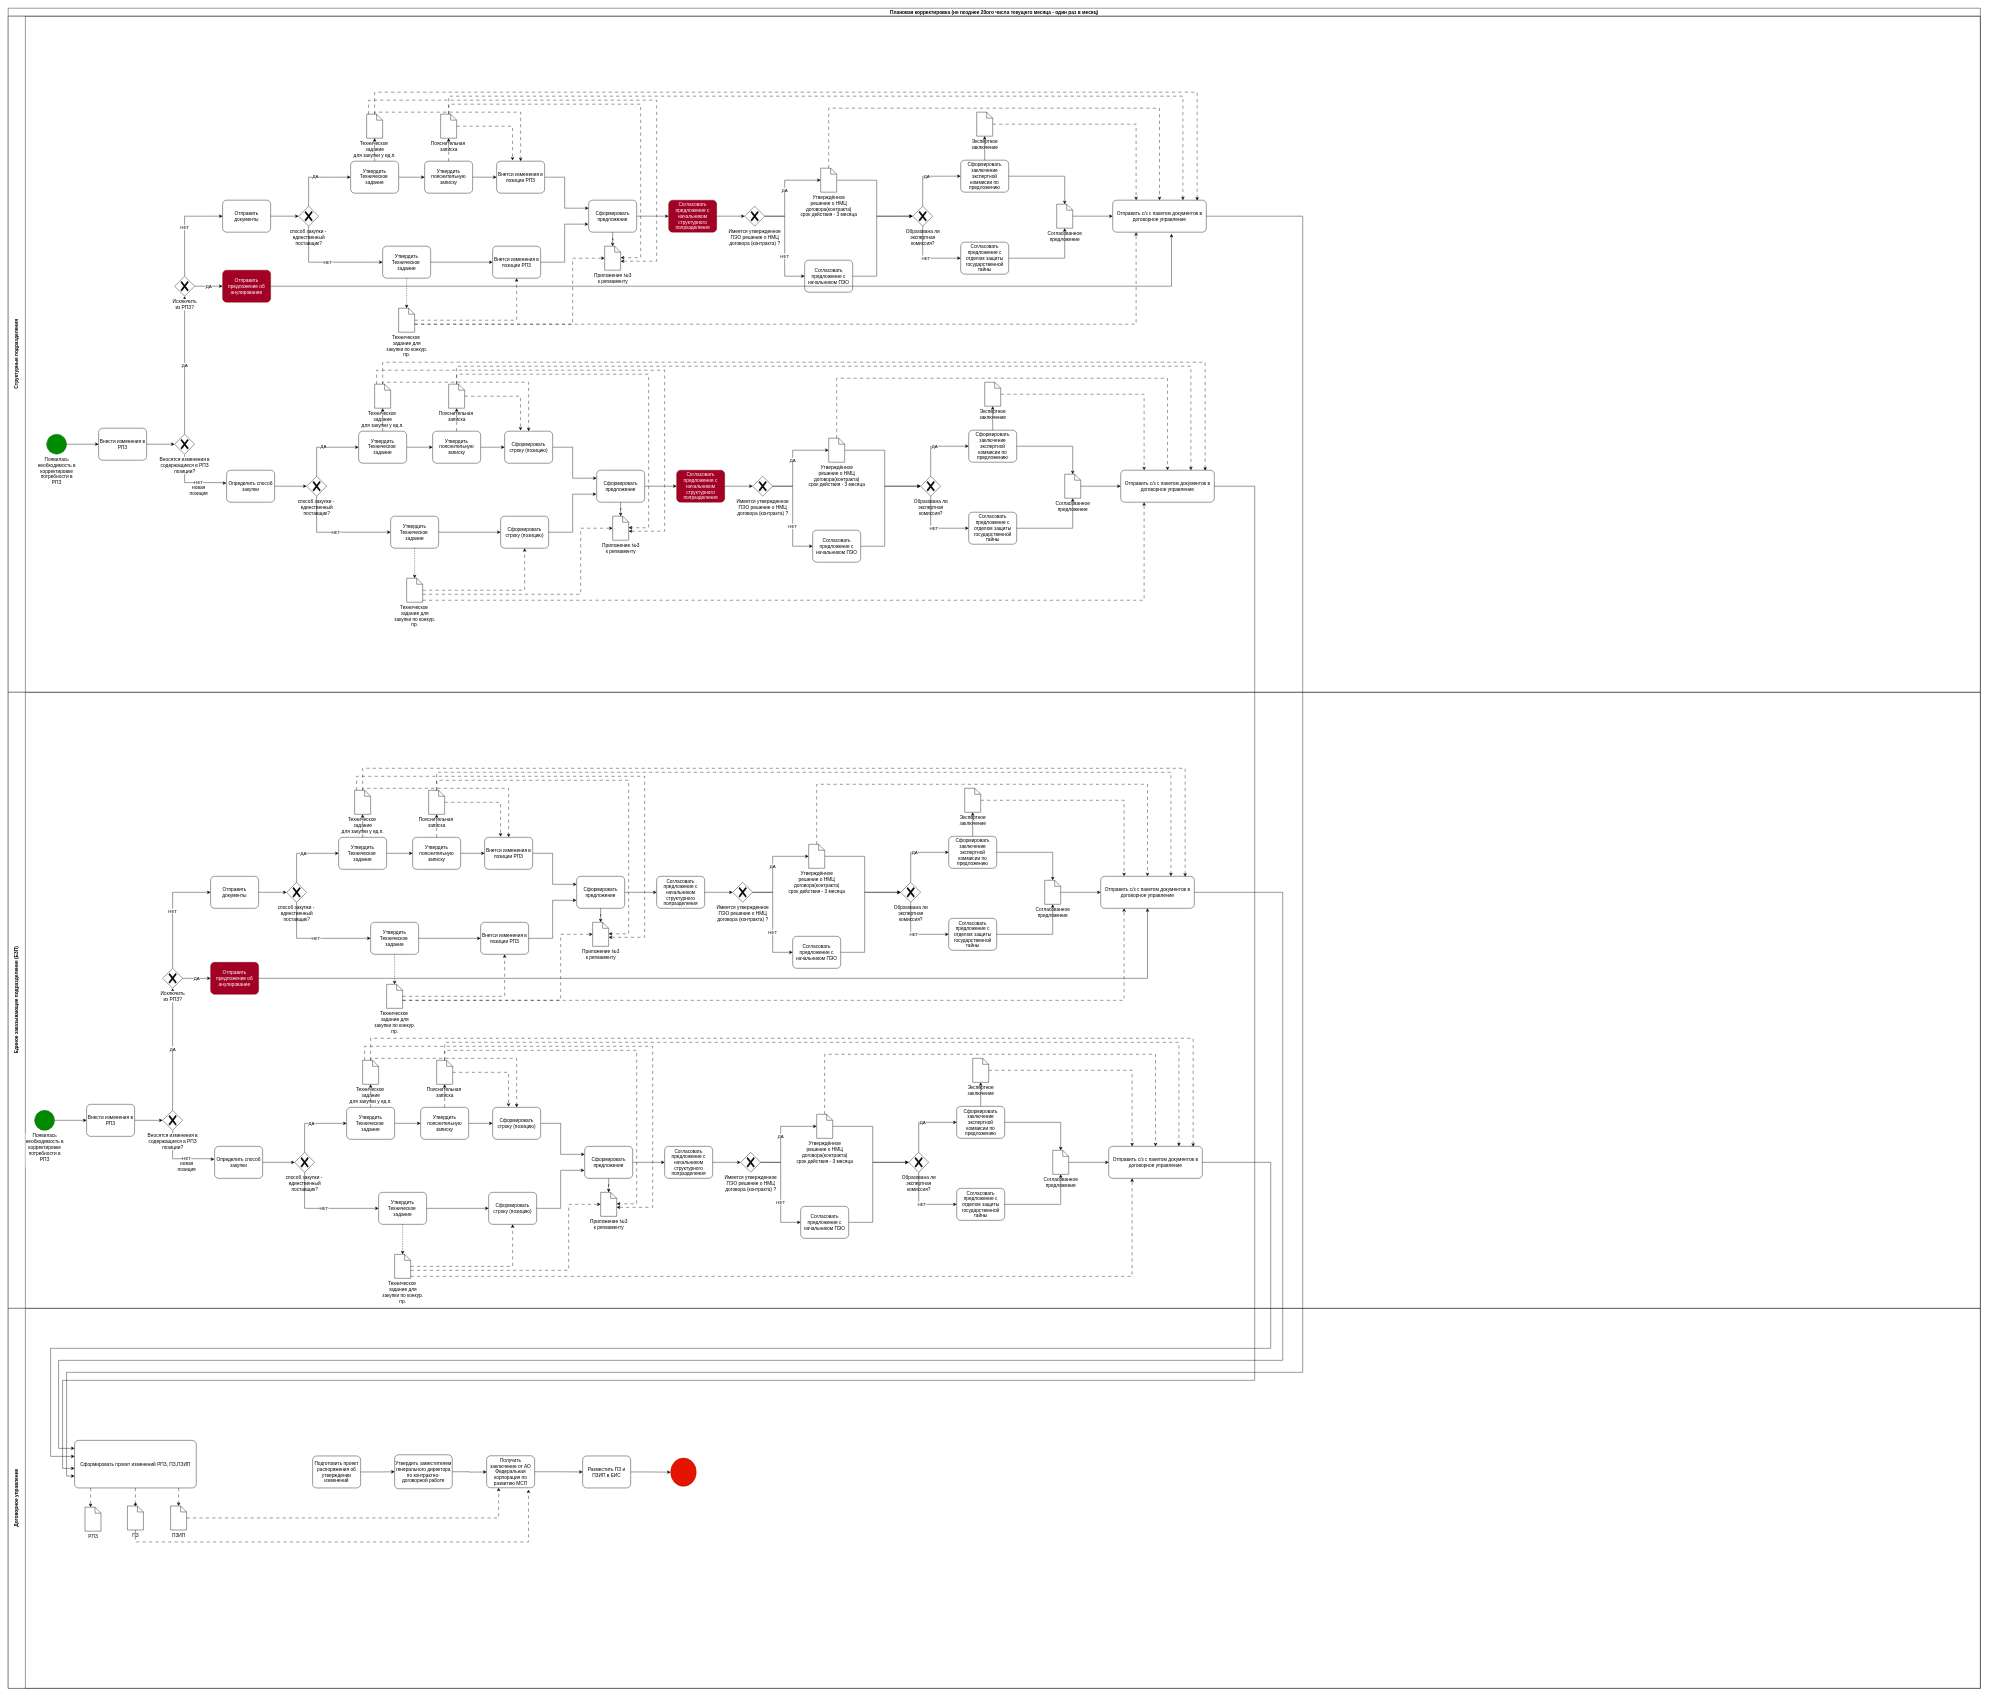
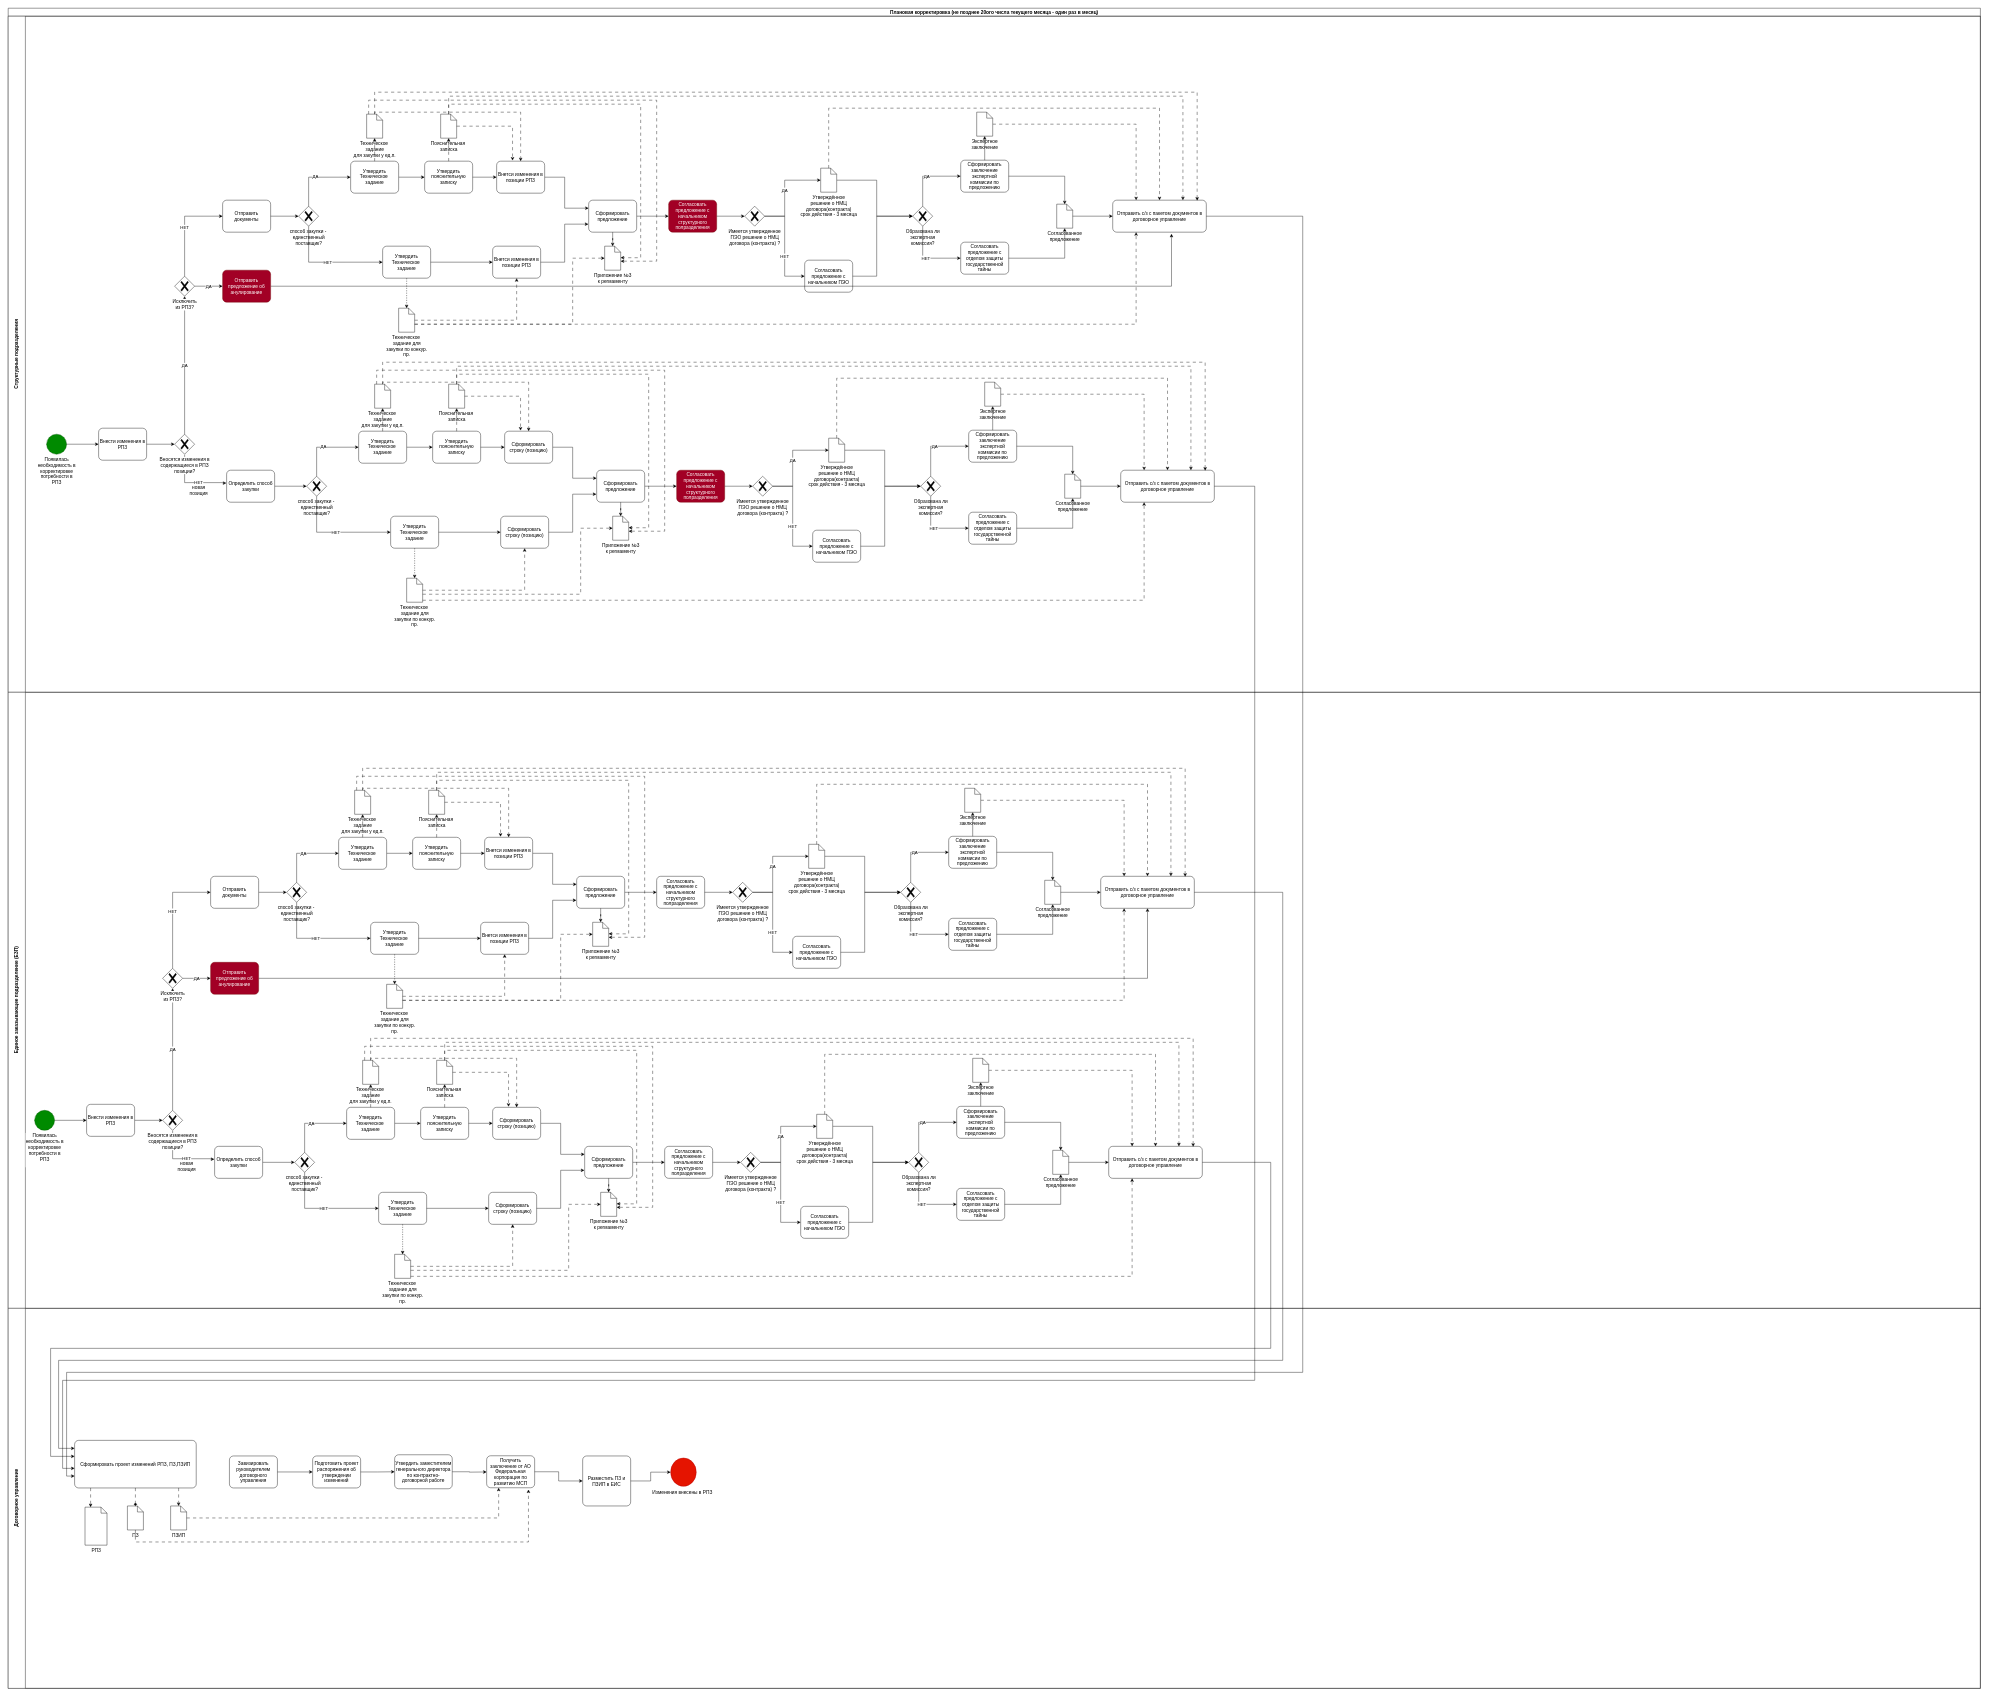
none -> (253, 1472)
none -> (308, 1472)
(607, 1472) -> (607, 1481)
none -> (682, 1493)
(93, 1519) -> (96, 1526)
